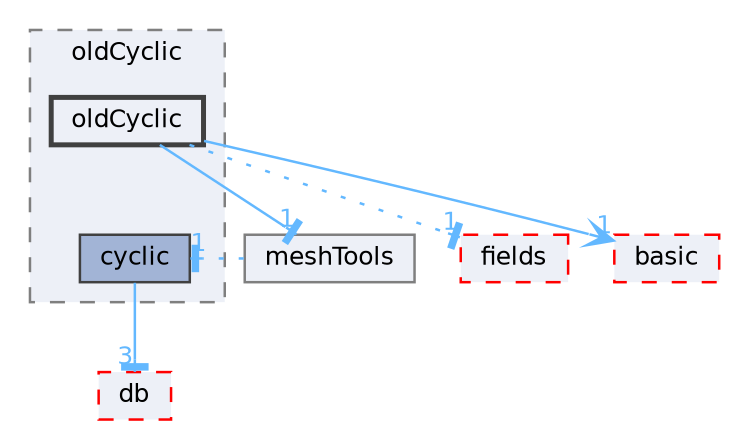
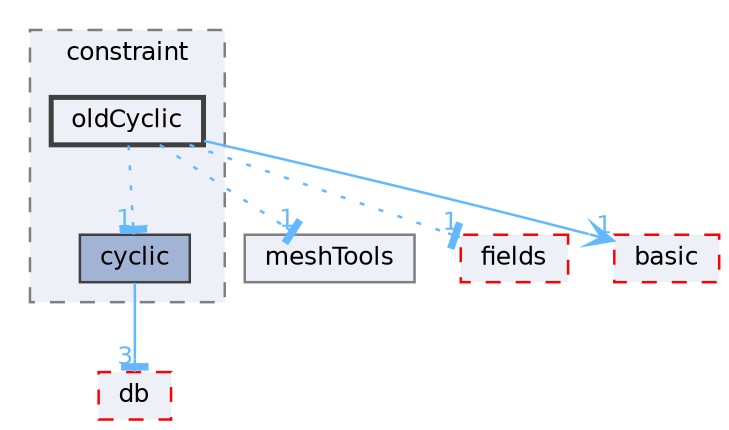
(127, 54) -> (127, 54)
(207, 176) -> (207, 176)
(223, 258) -> (131, 184)
